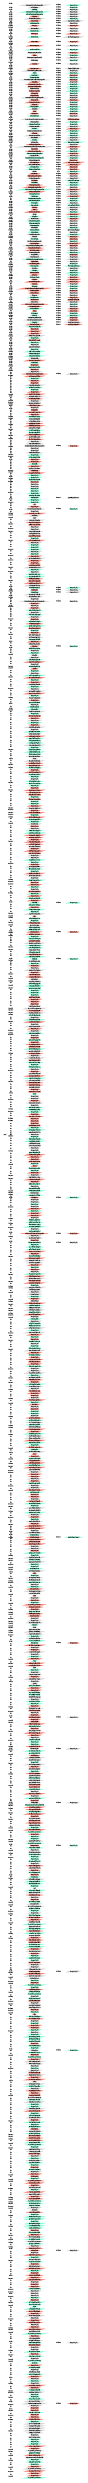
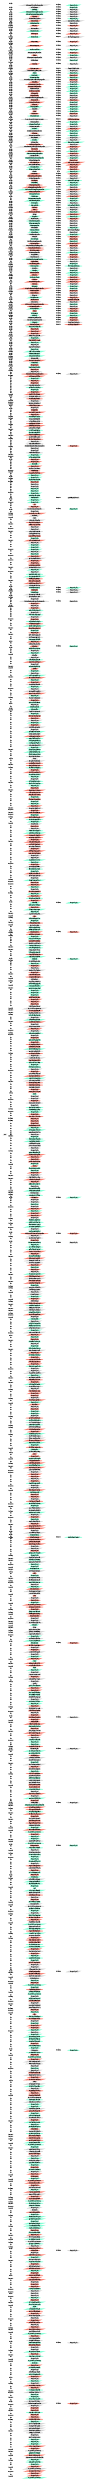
(73, 257) -> (73, 257)
